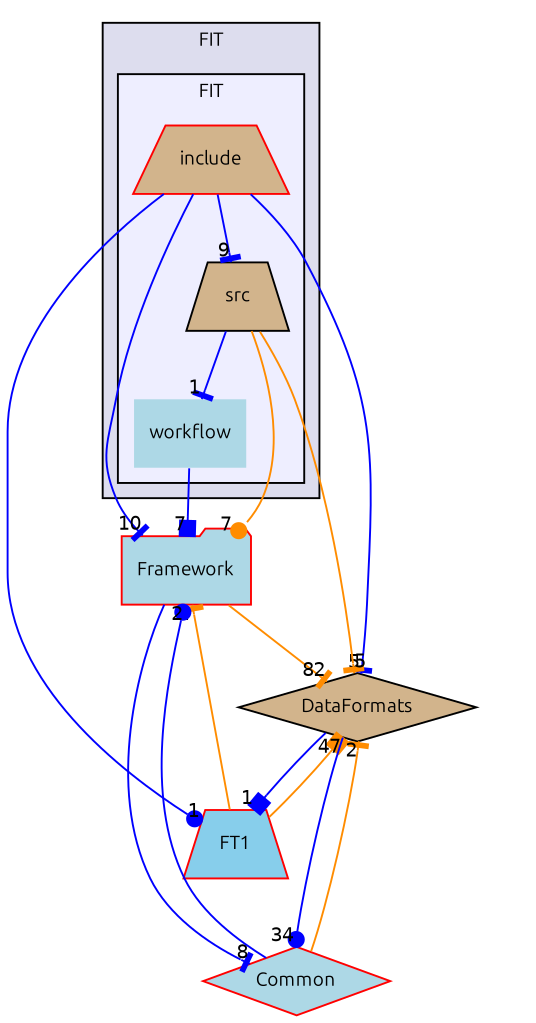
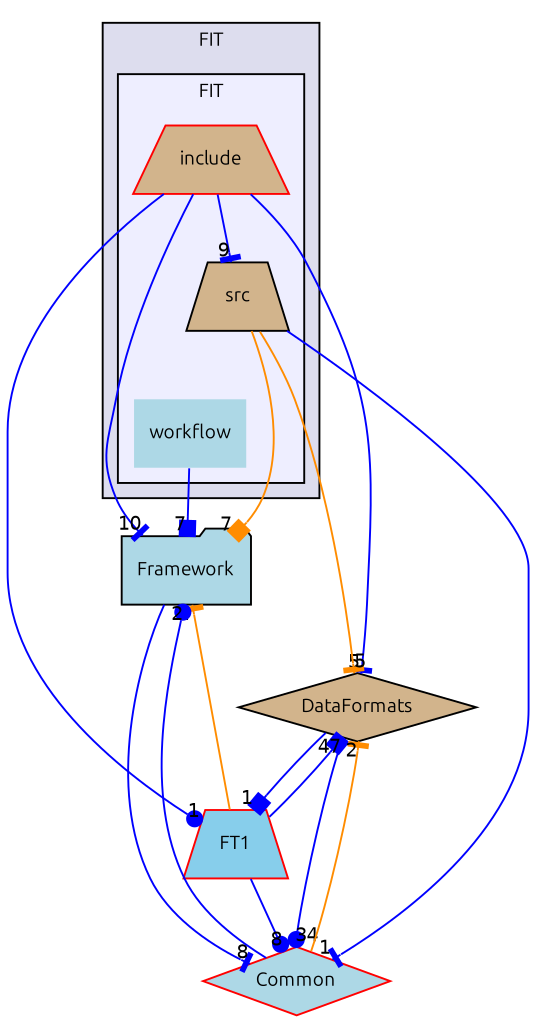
(215, 361) -> (529, 627)
(273, 428) -> (273, 428)
(186, 570) -> (186, 570)
(274, 640) -> none
(301, 785) -> (301, 785)
none -> (264, 908)
